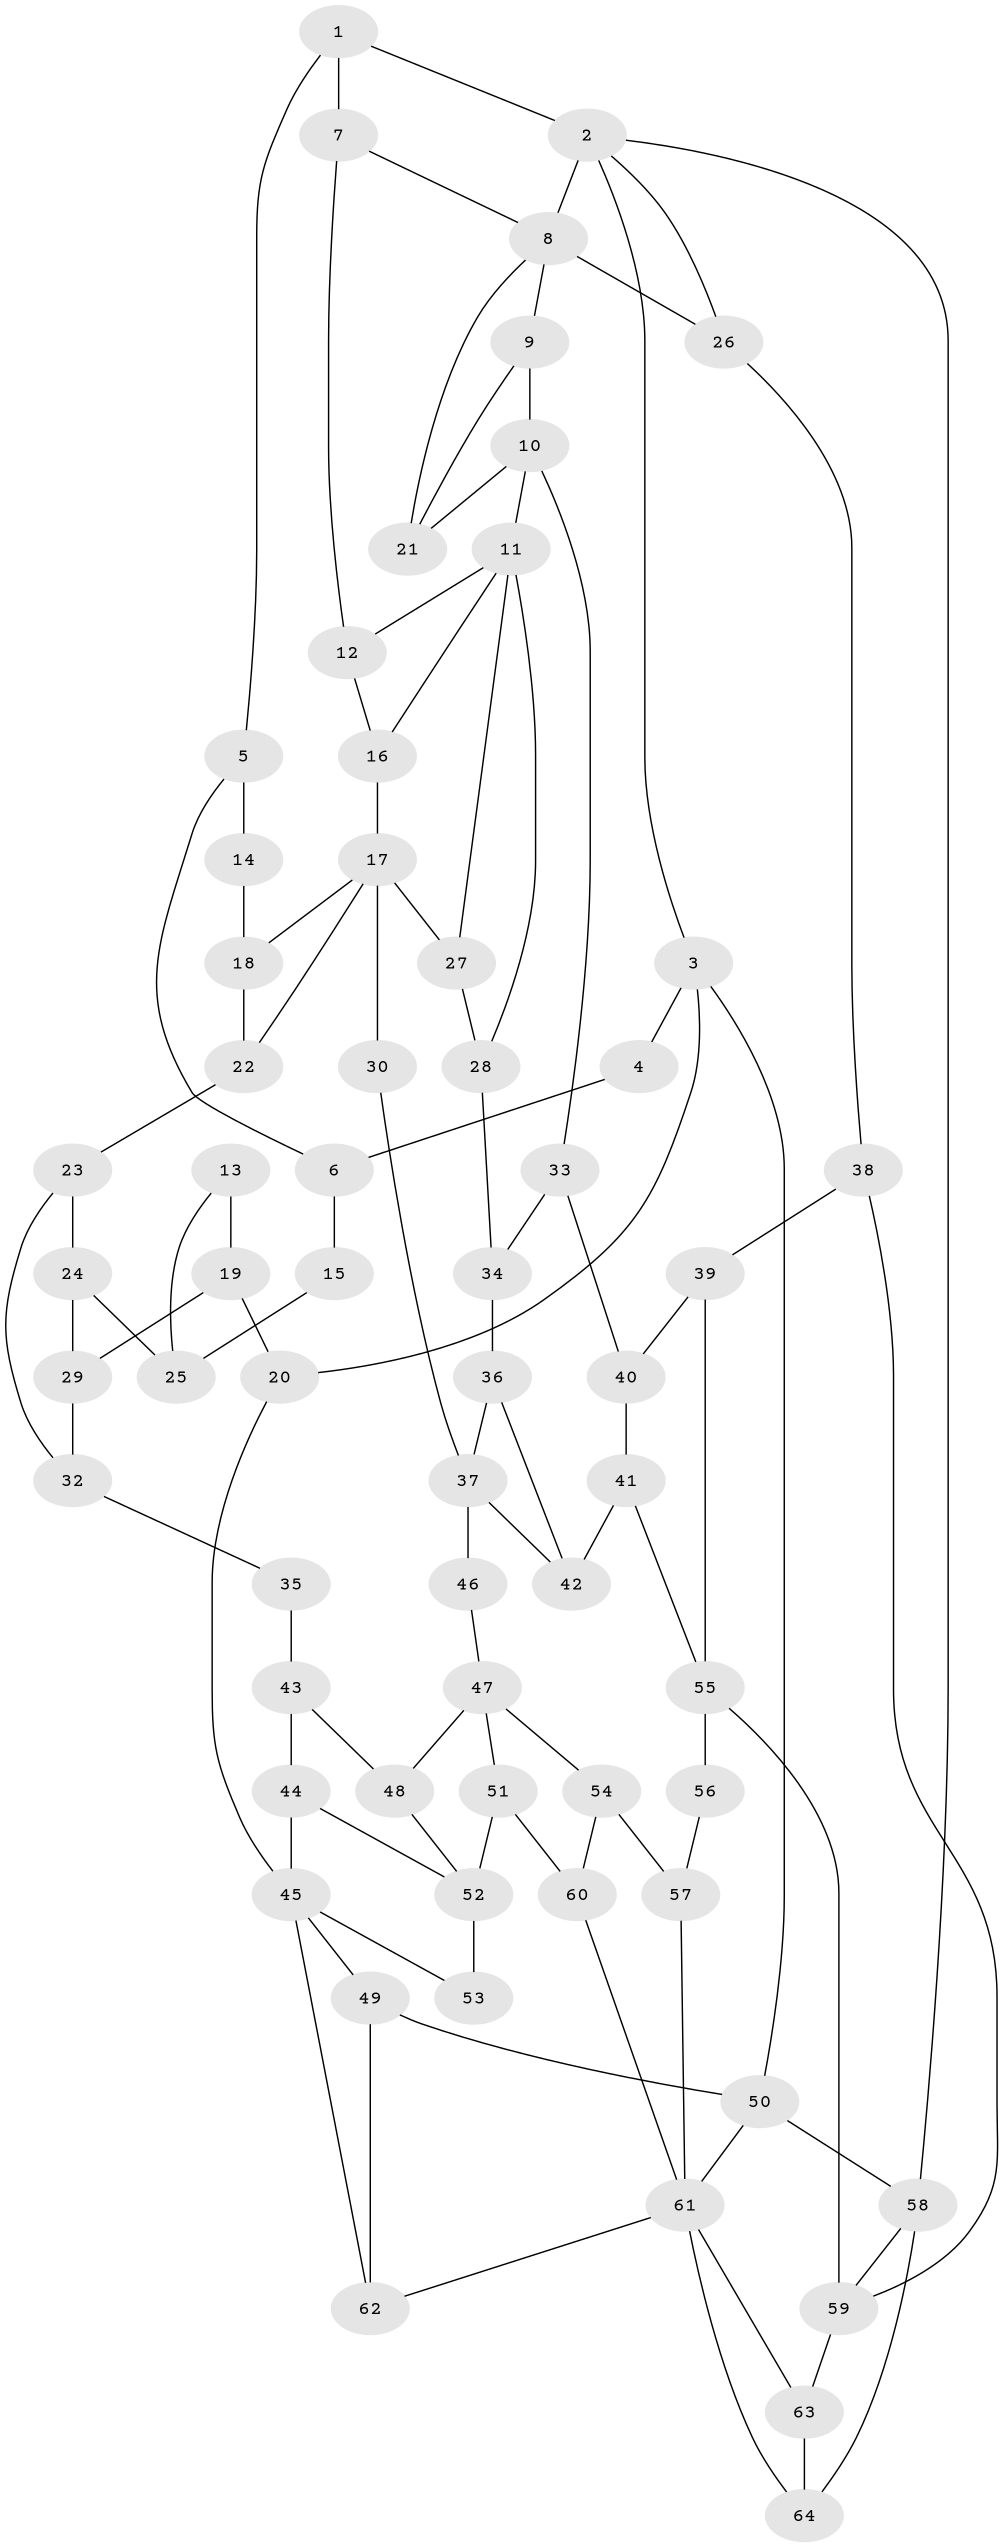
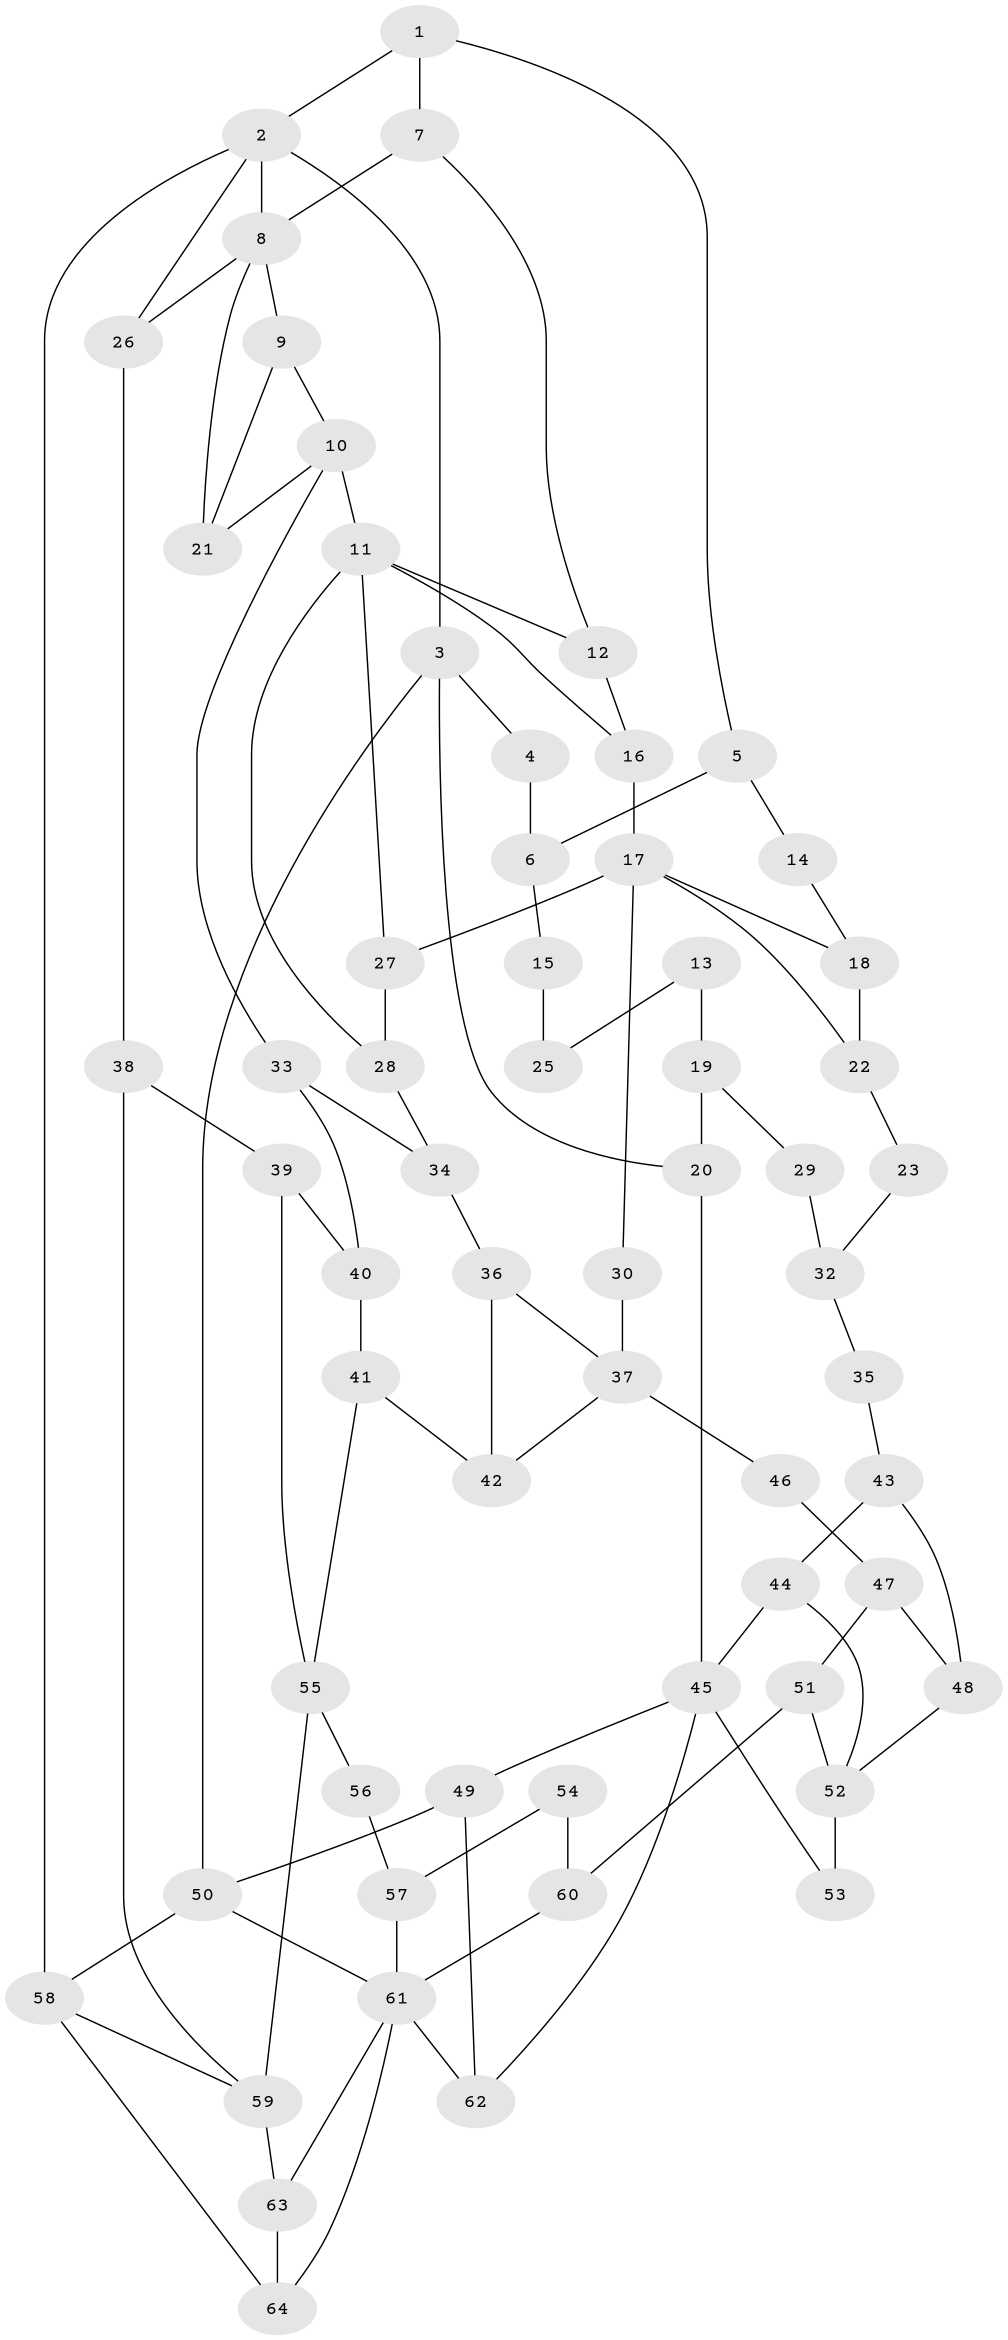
(73, 1274) -> none
(542, 1740) -> none
